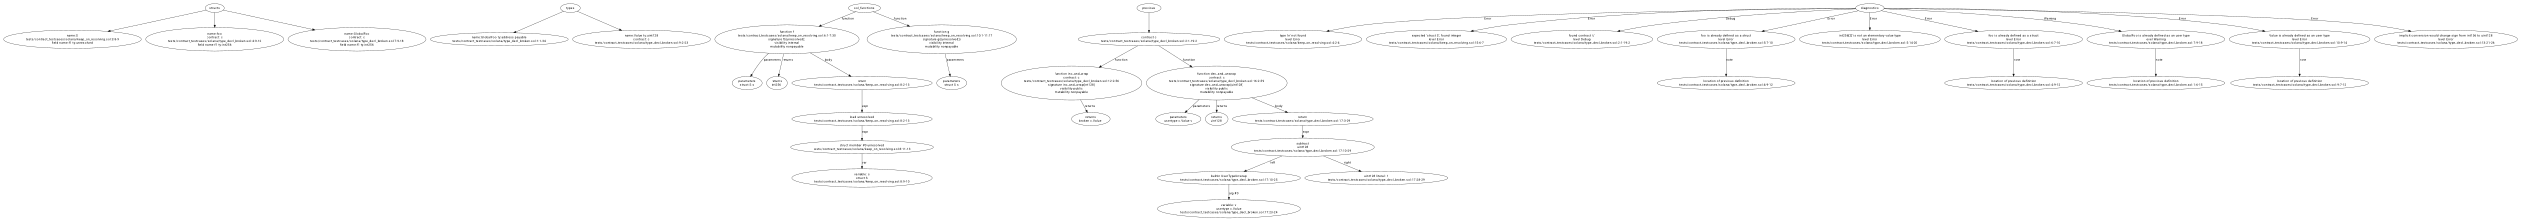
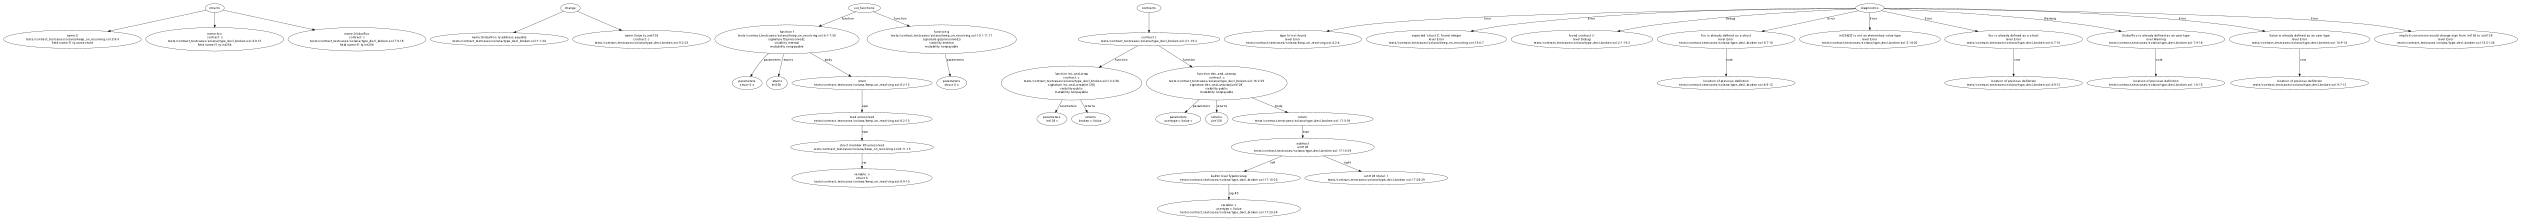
(570, 8) -> (570, 8)
(1149, 8) -> (1149, 8)
none -> (1052, 119)
